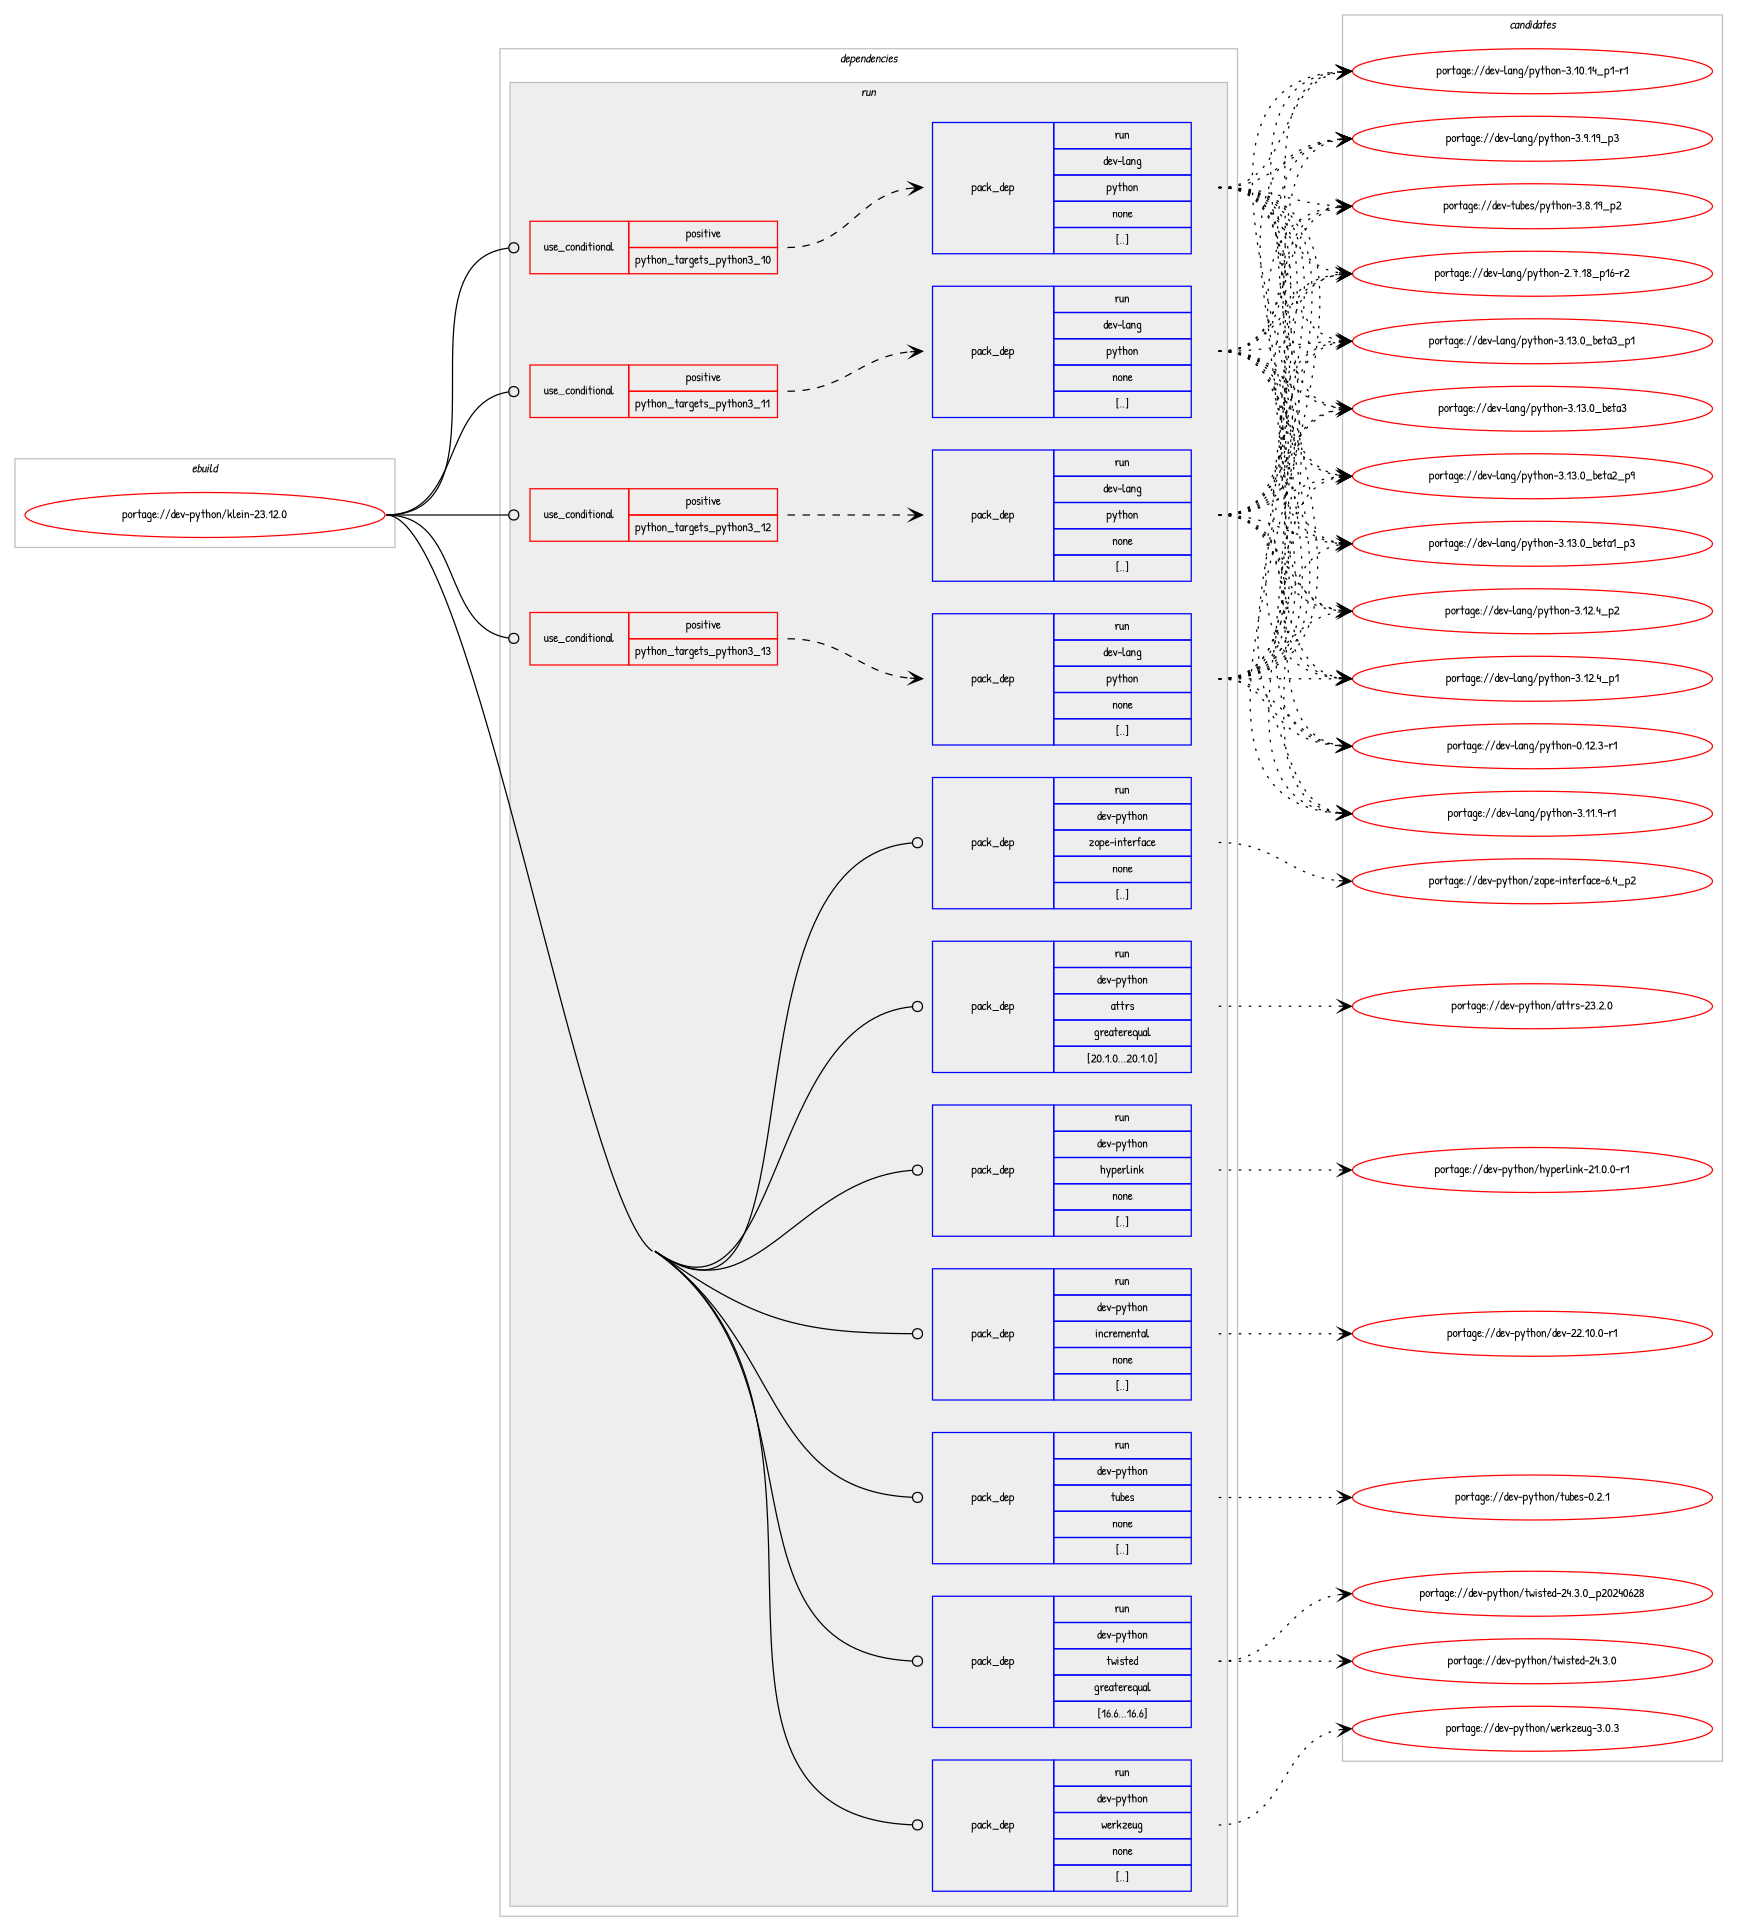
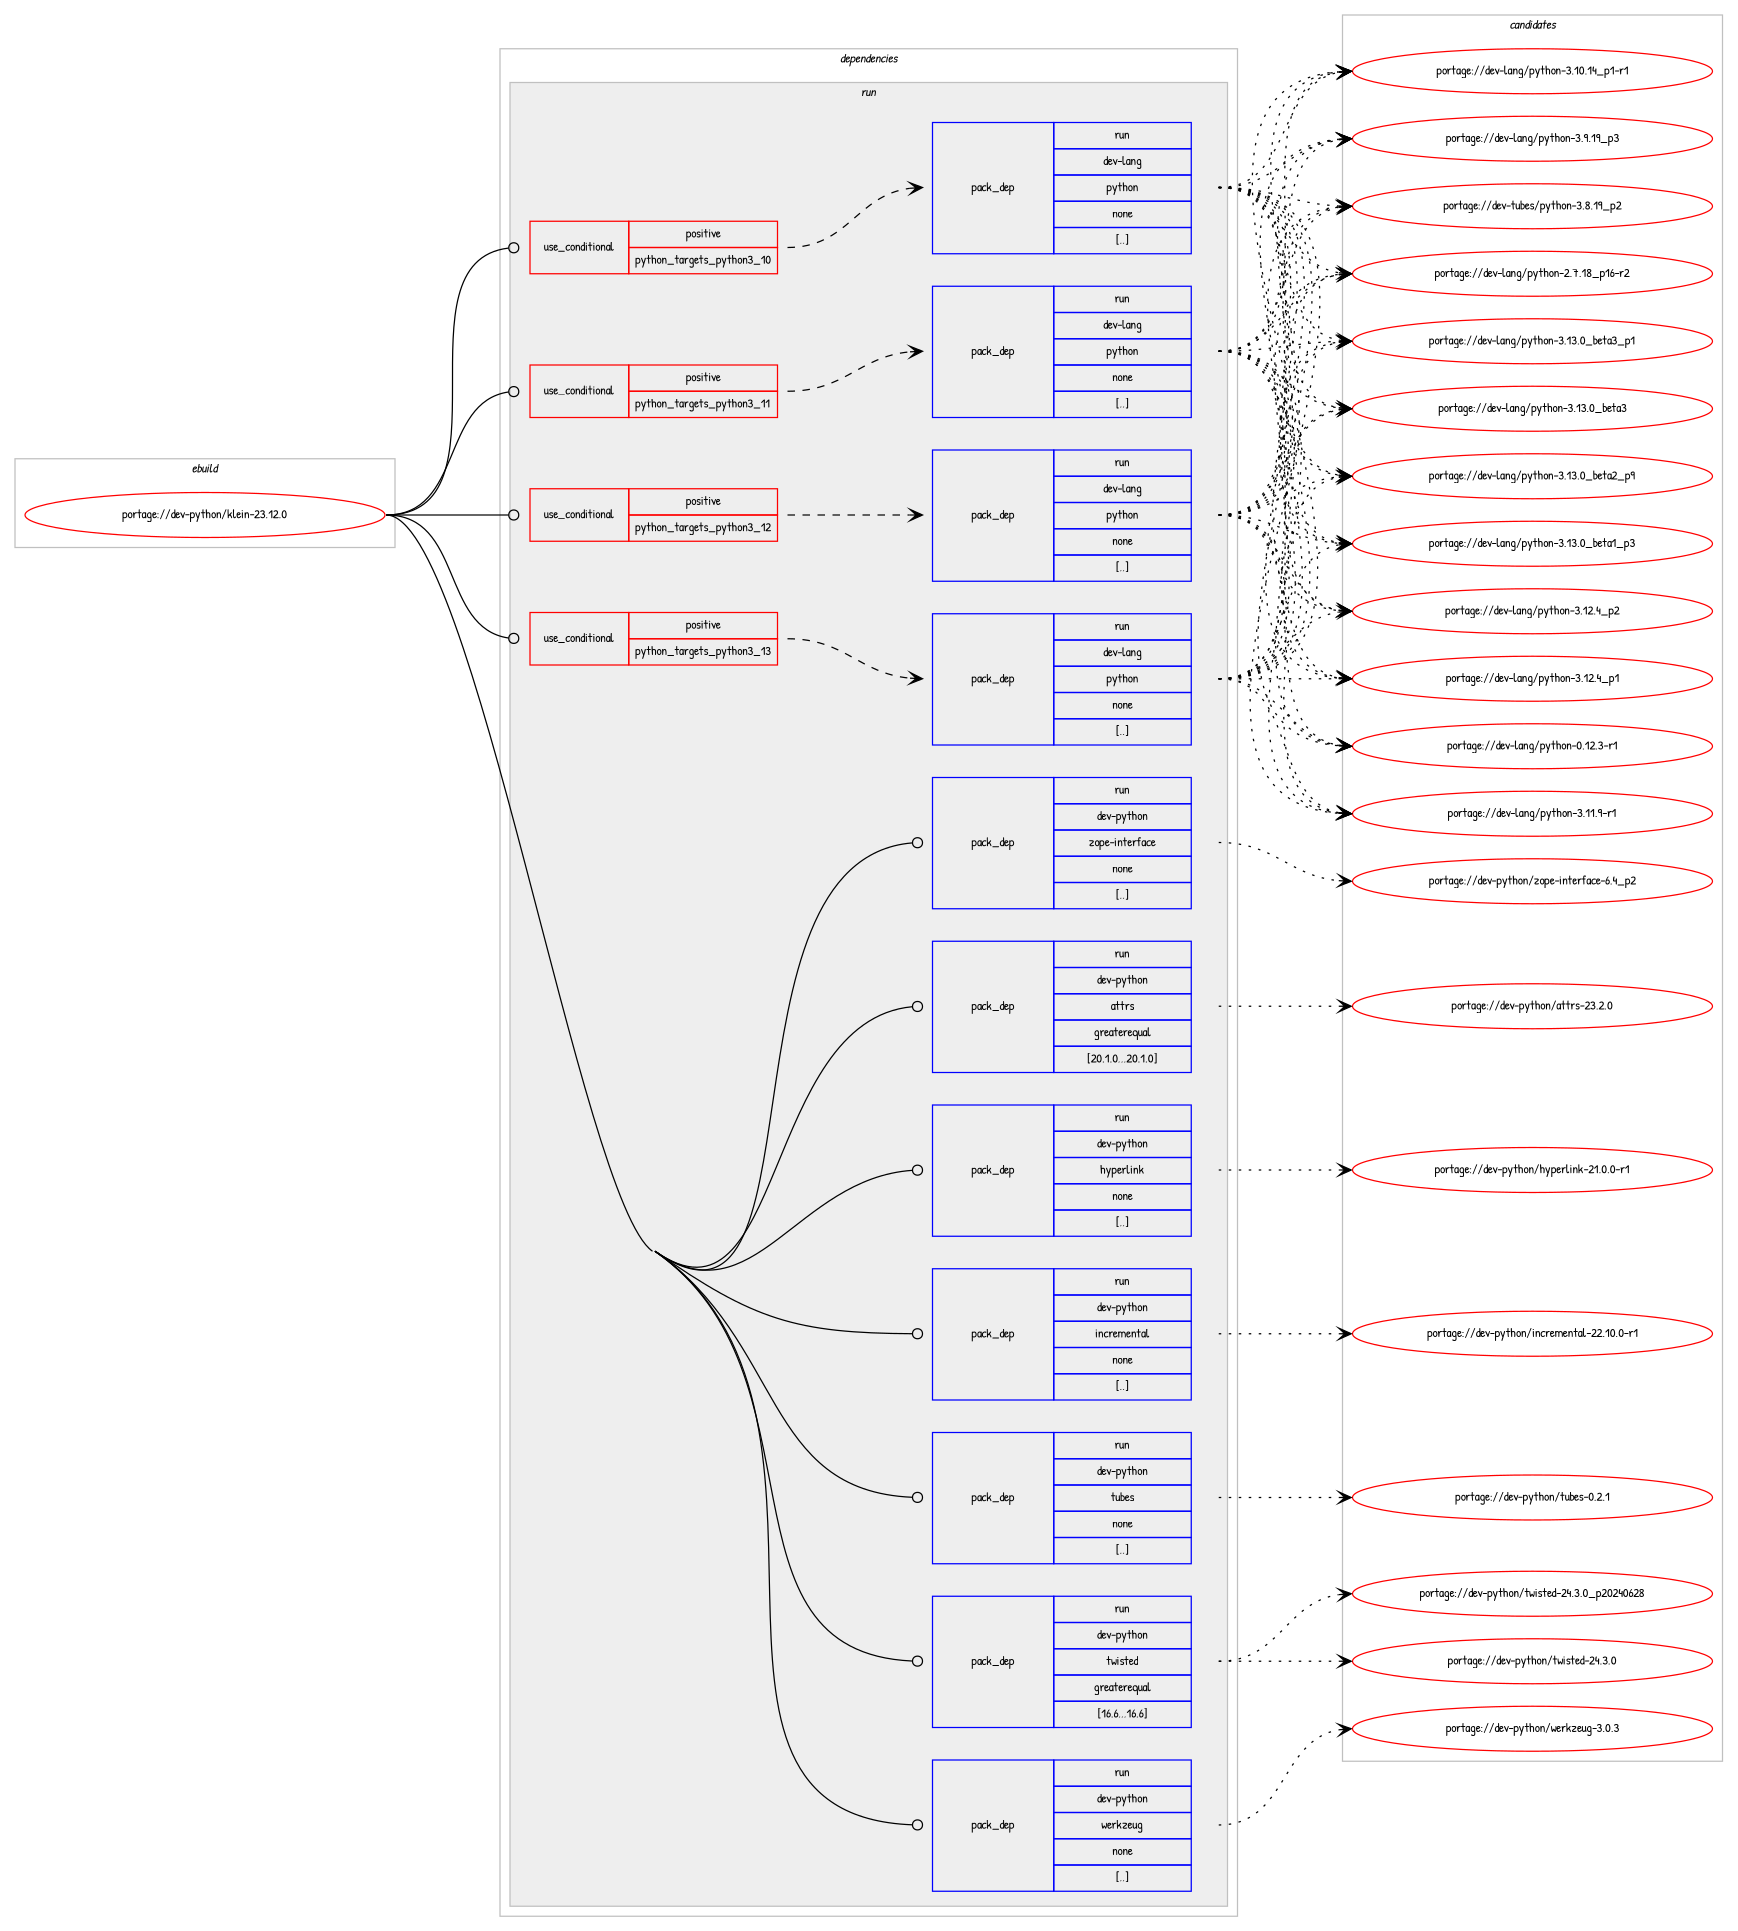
(1532, 1334) -> (1532, 1334)
